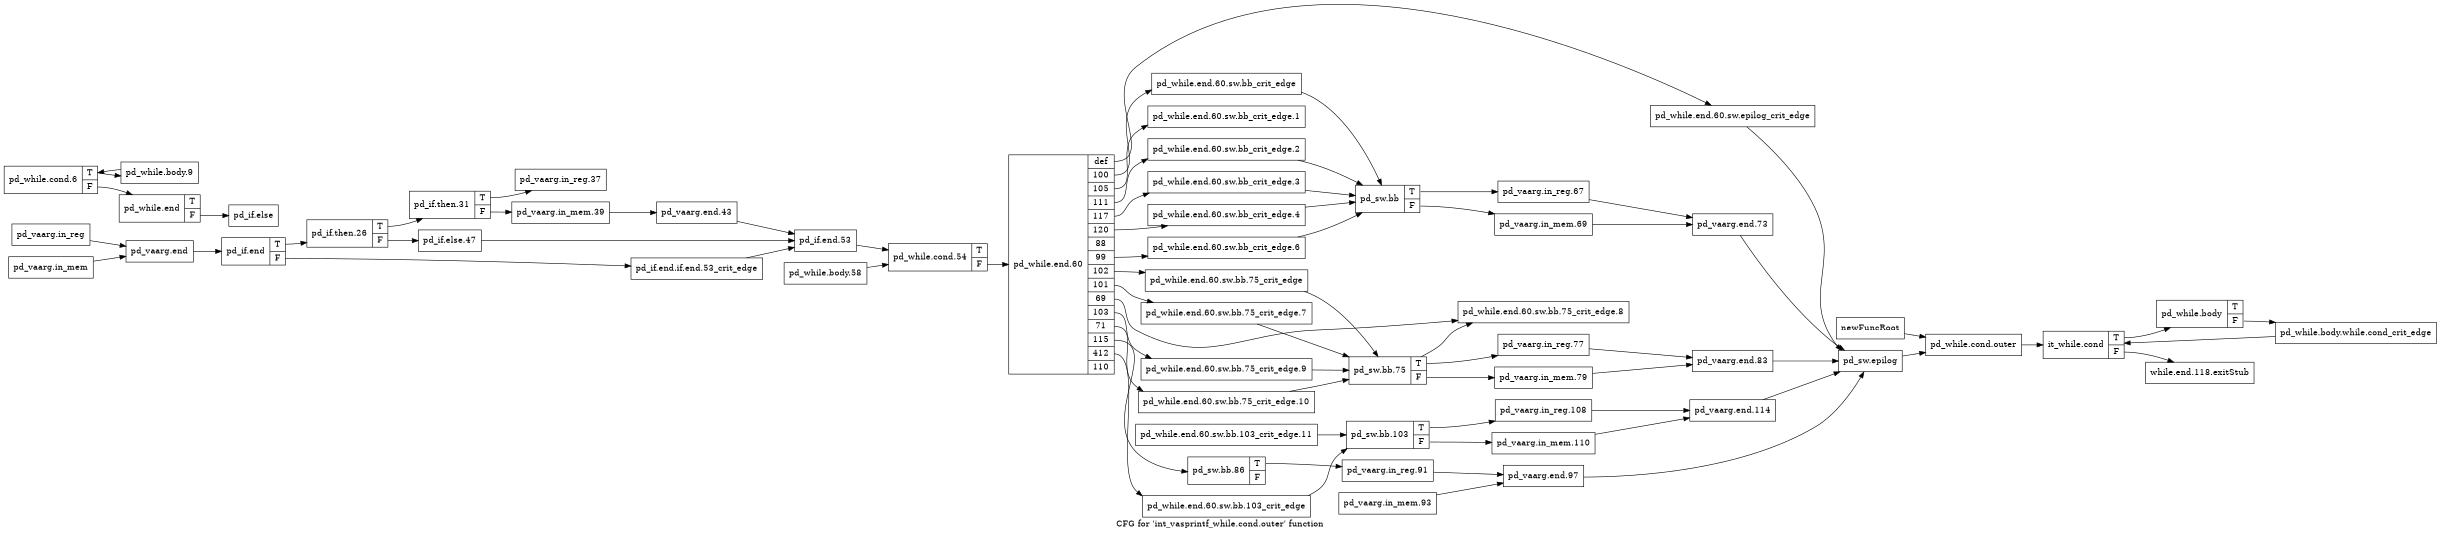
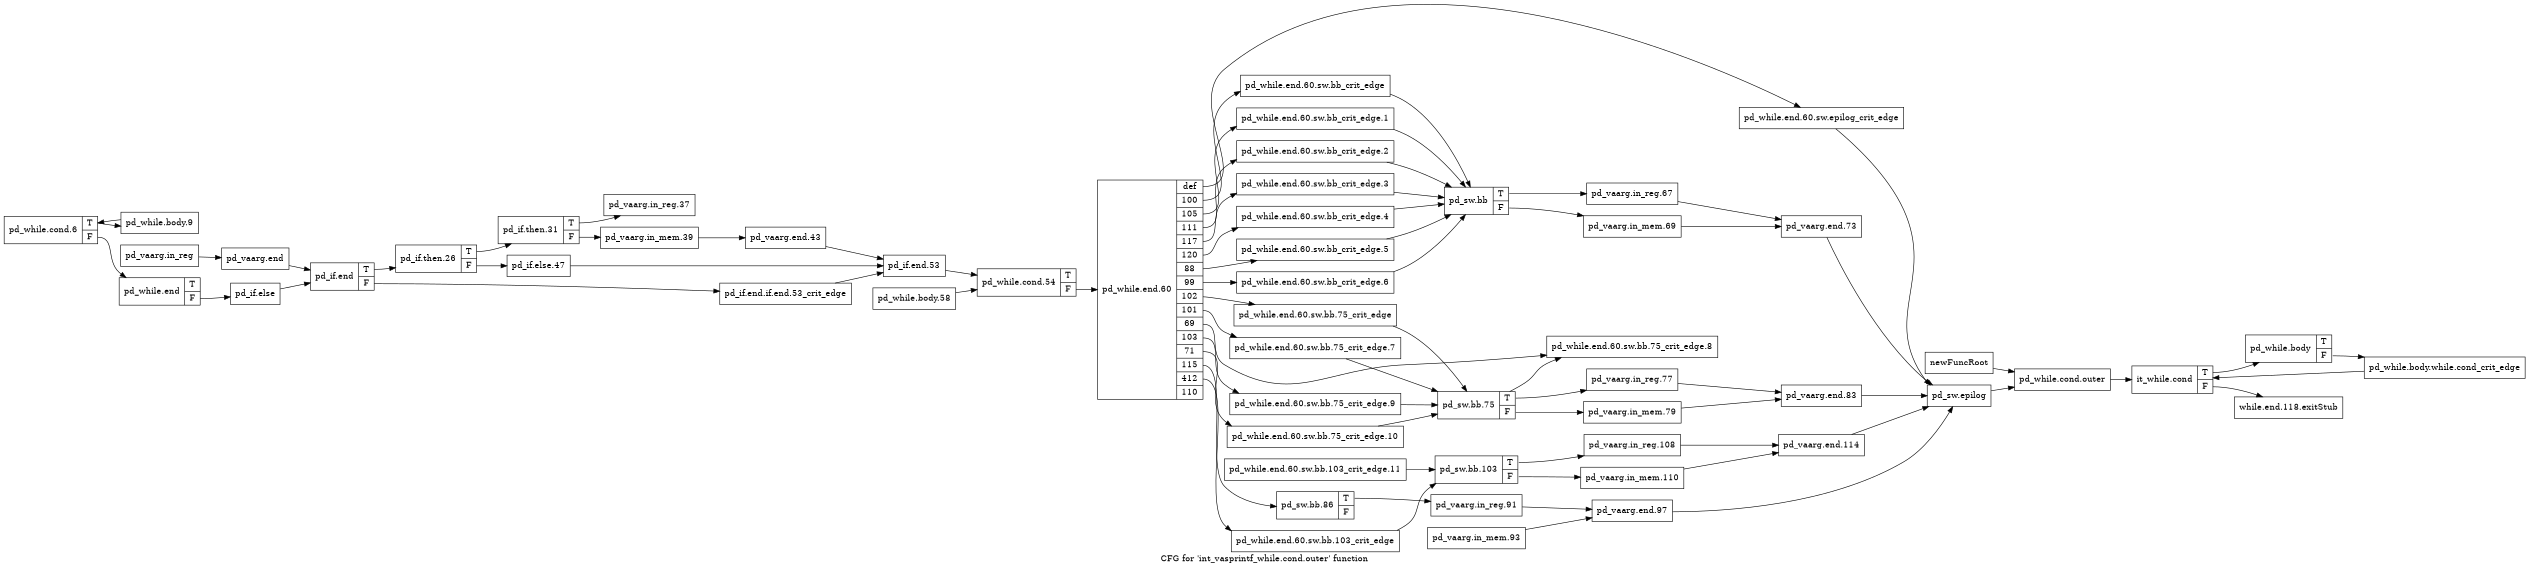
none -> (1431, 151)
none -> (1315, 250)
(51, 267) -> none
none -> (292, 286)
